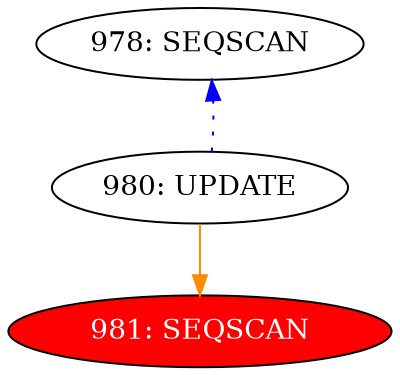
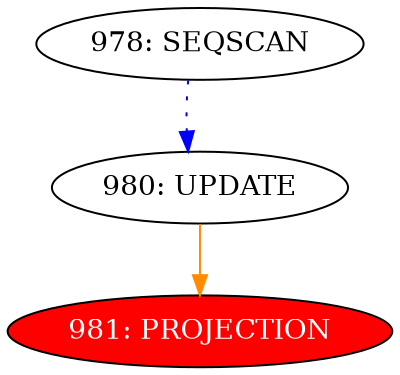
(213, 126) -> (187, 106)
(200, 331) -> (200, 331)
